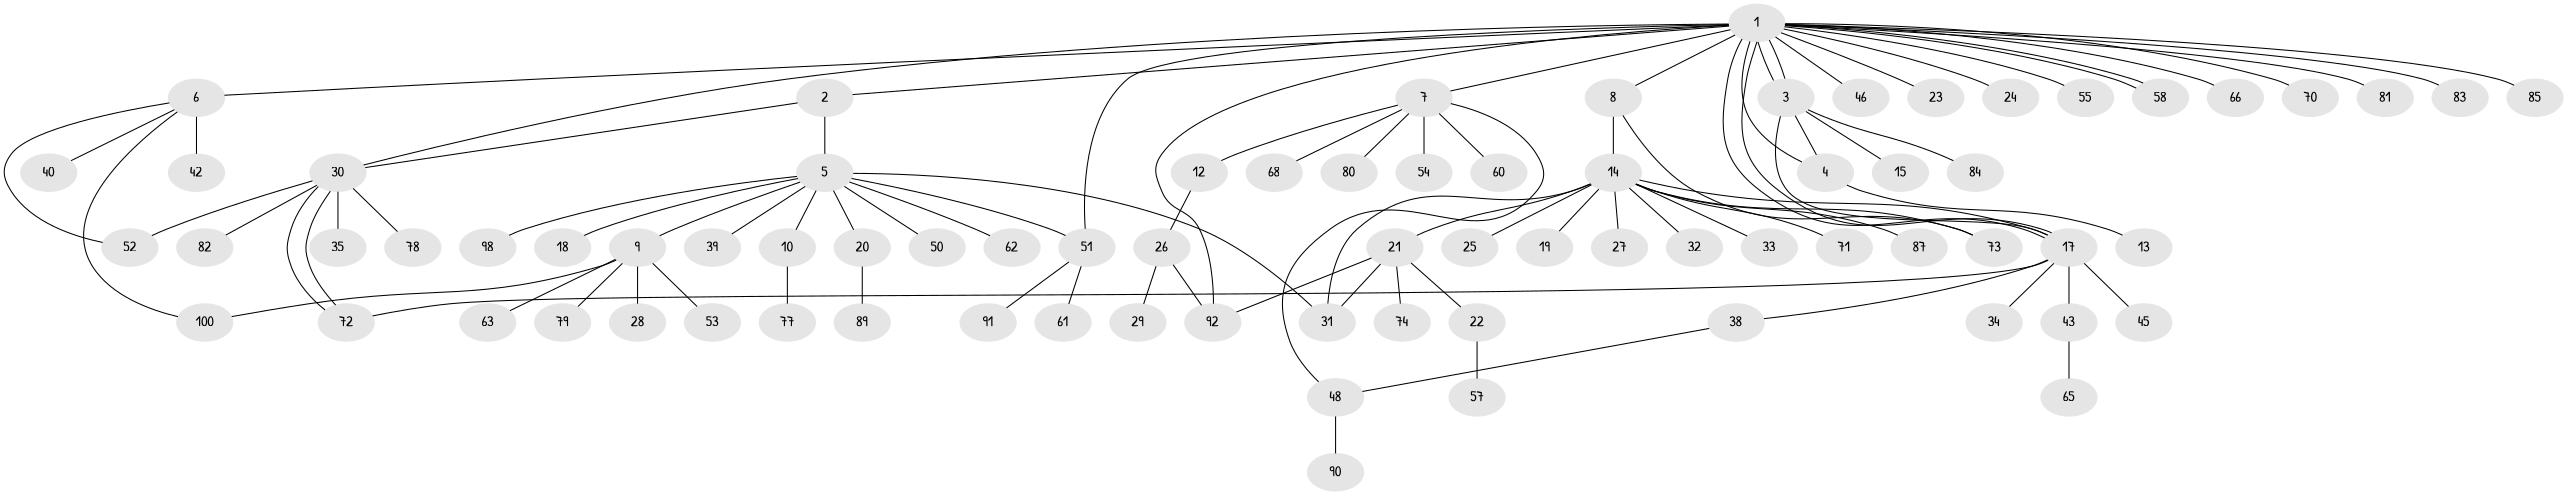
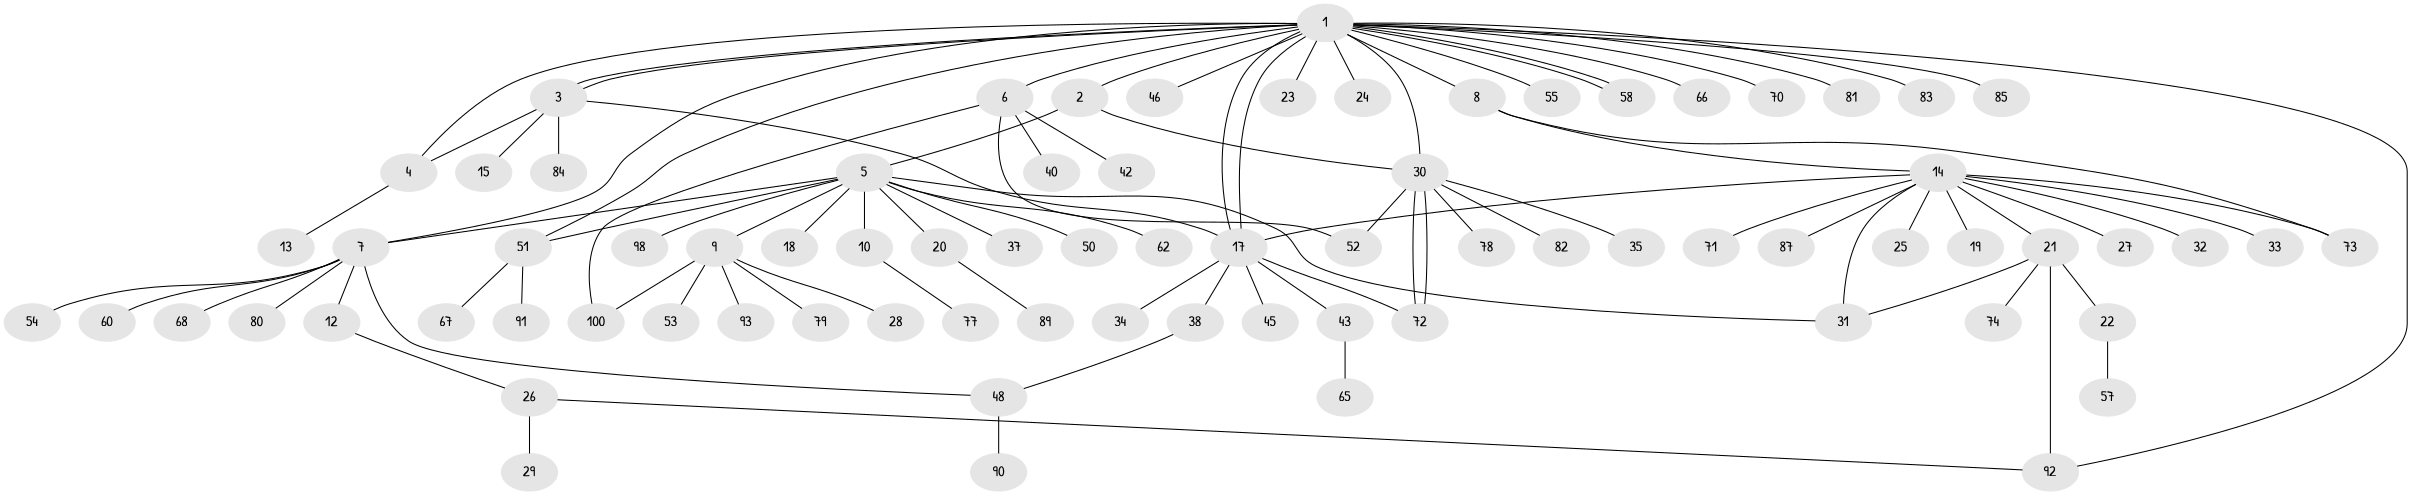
none -> (613, 210)
(712, 248) -> (1014, 248)
(488, 322) -> (746, 322)
(1063, 322) -> (446, 322)
